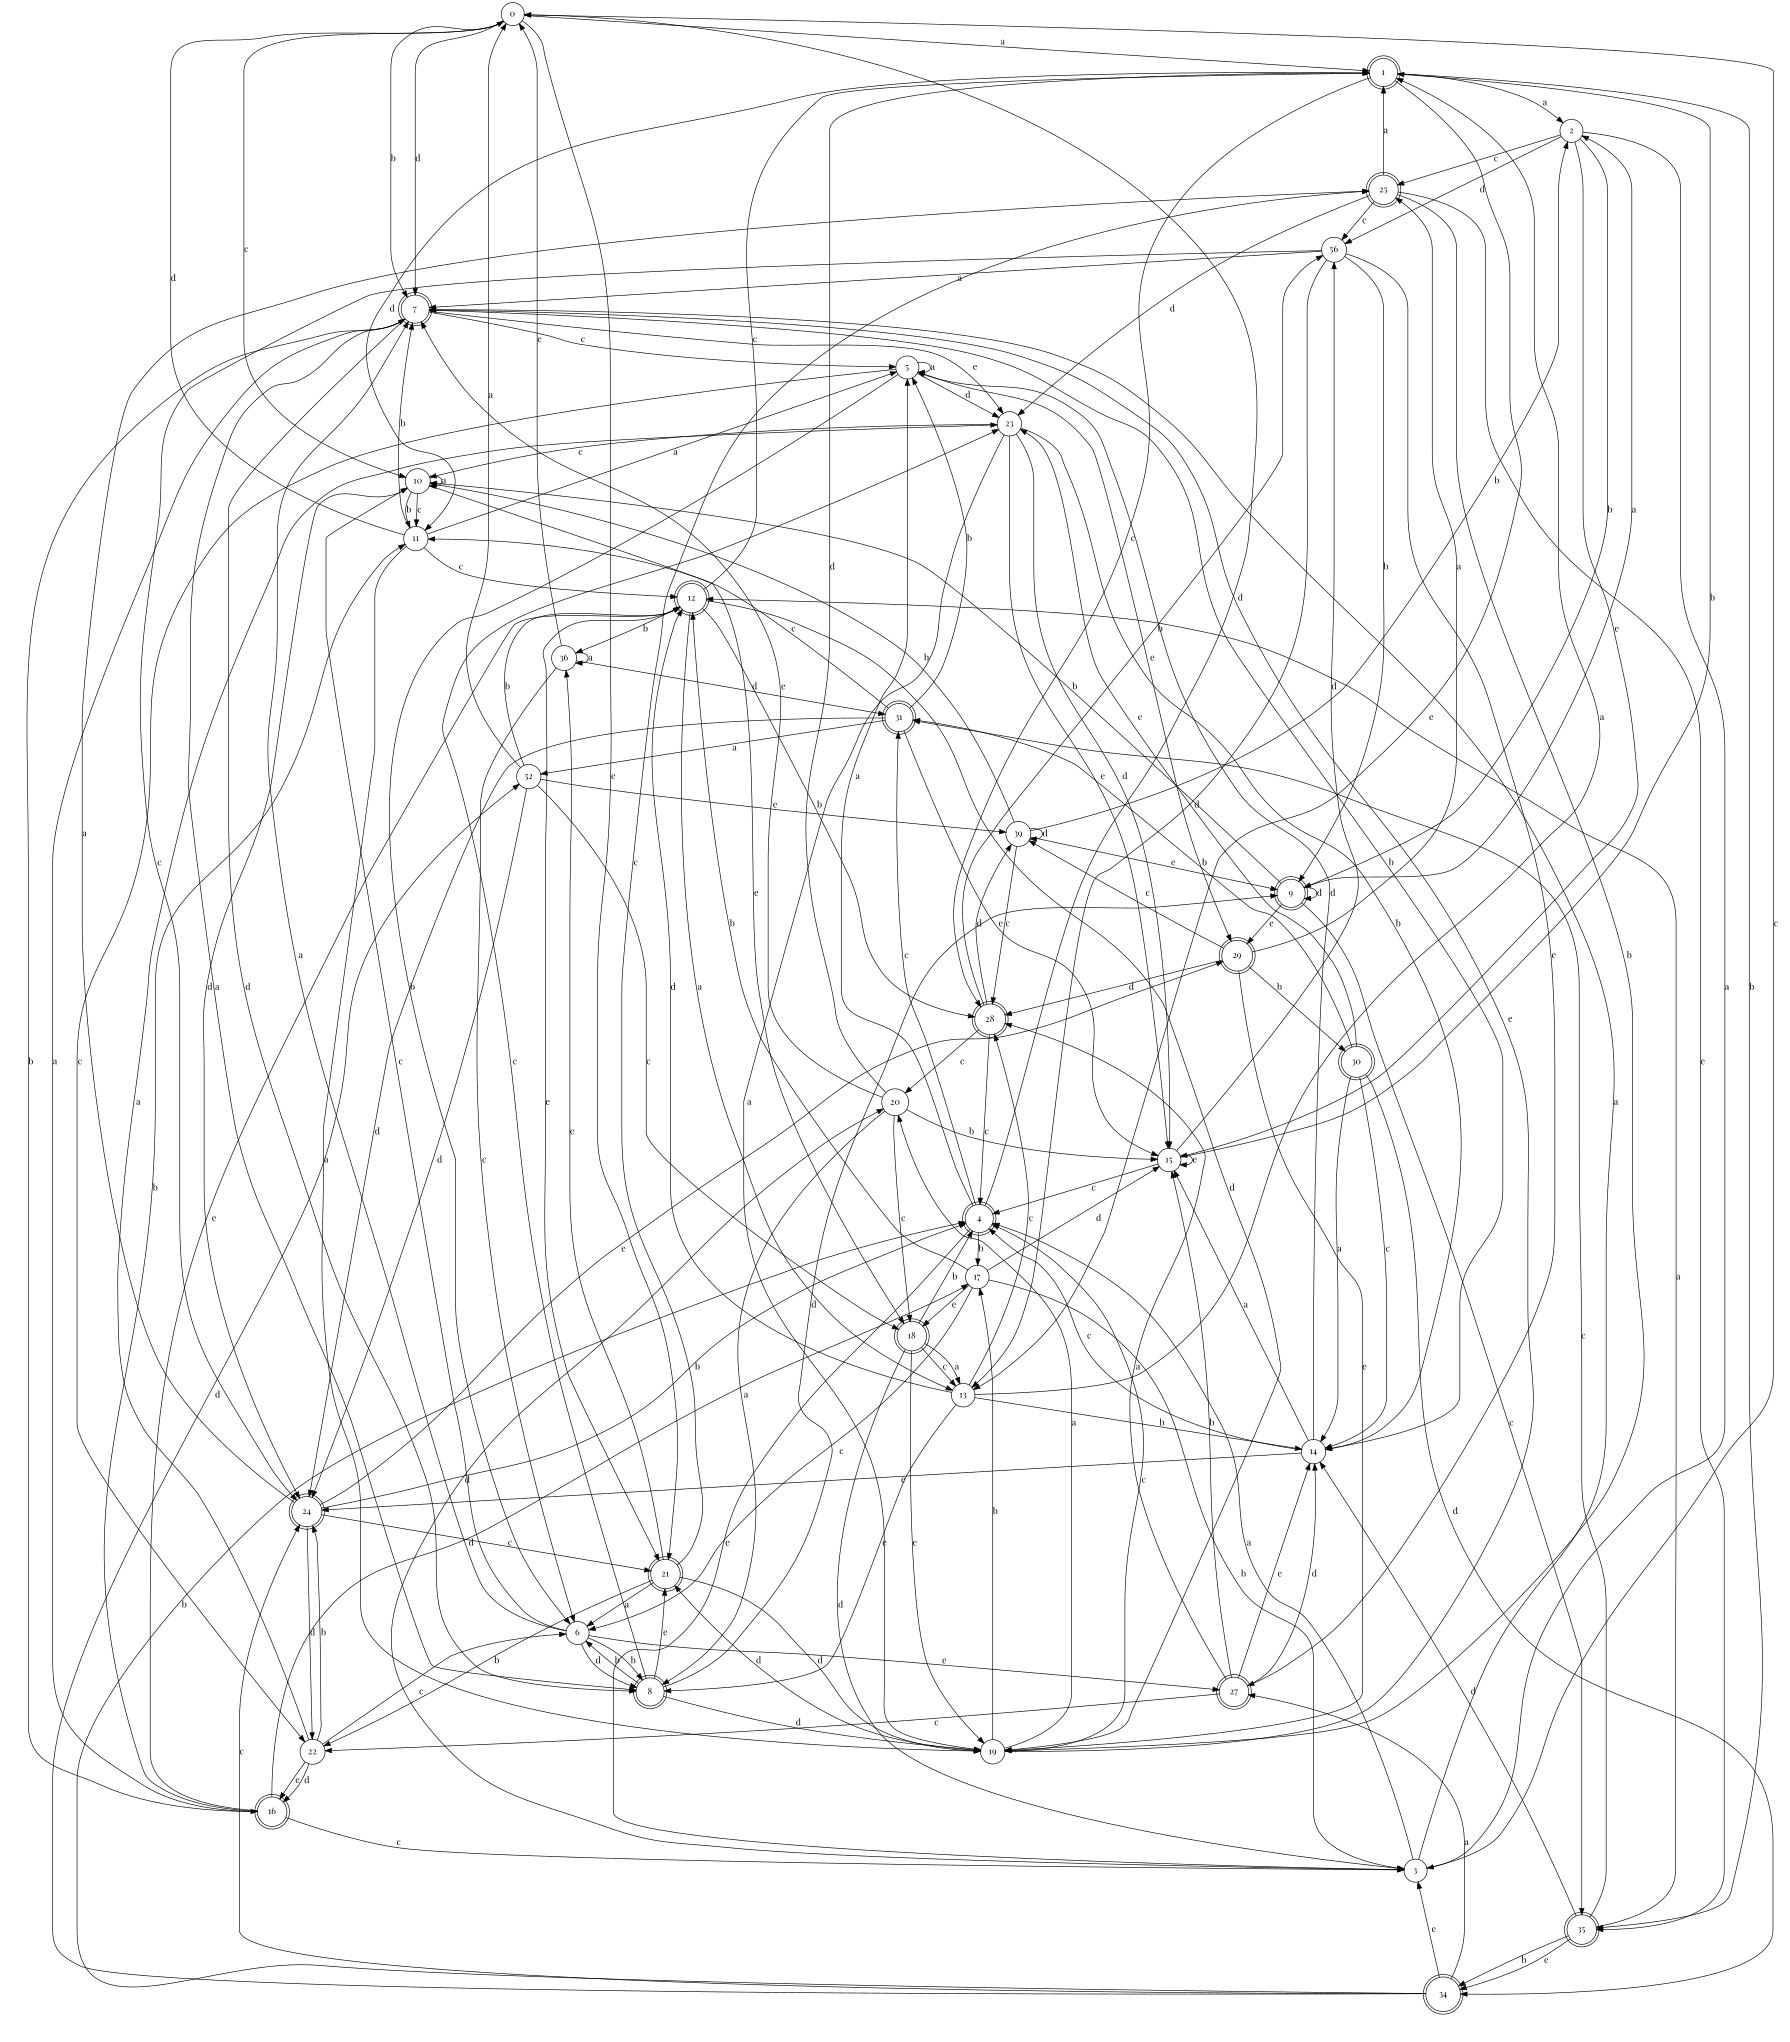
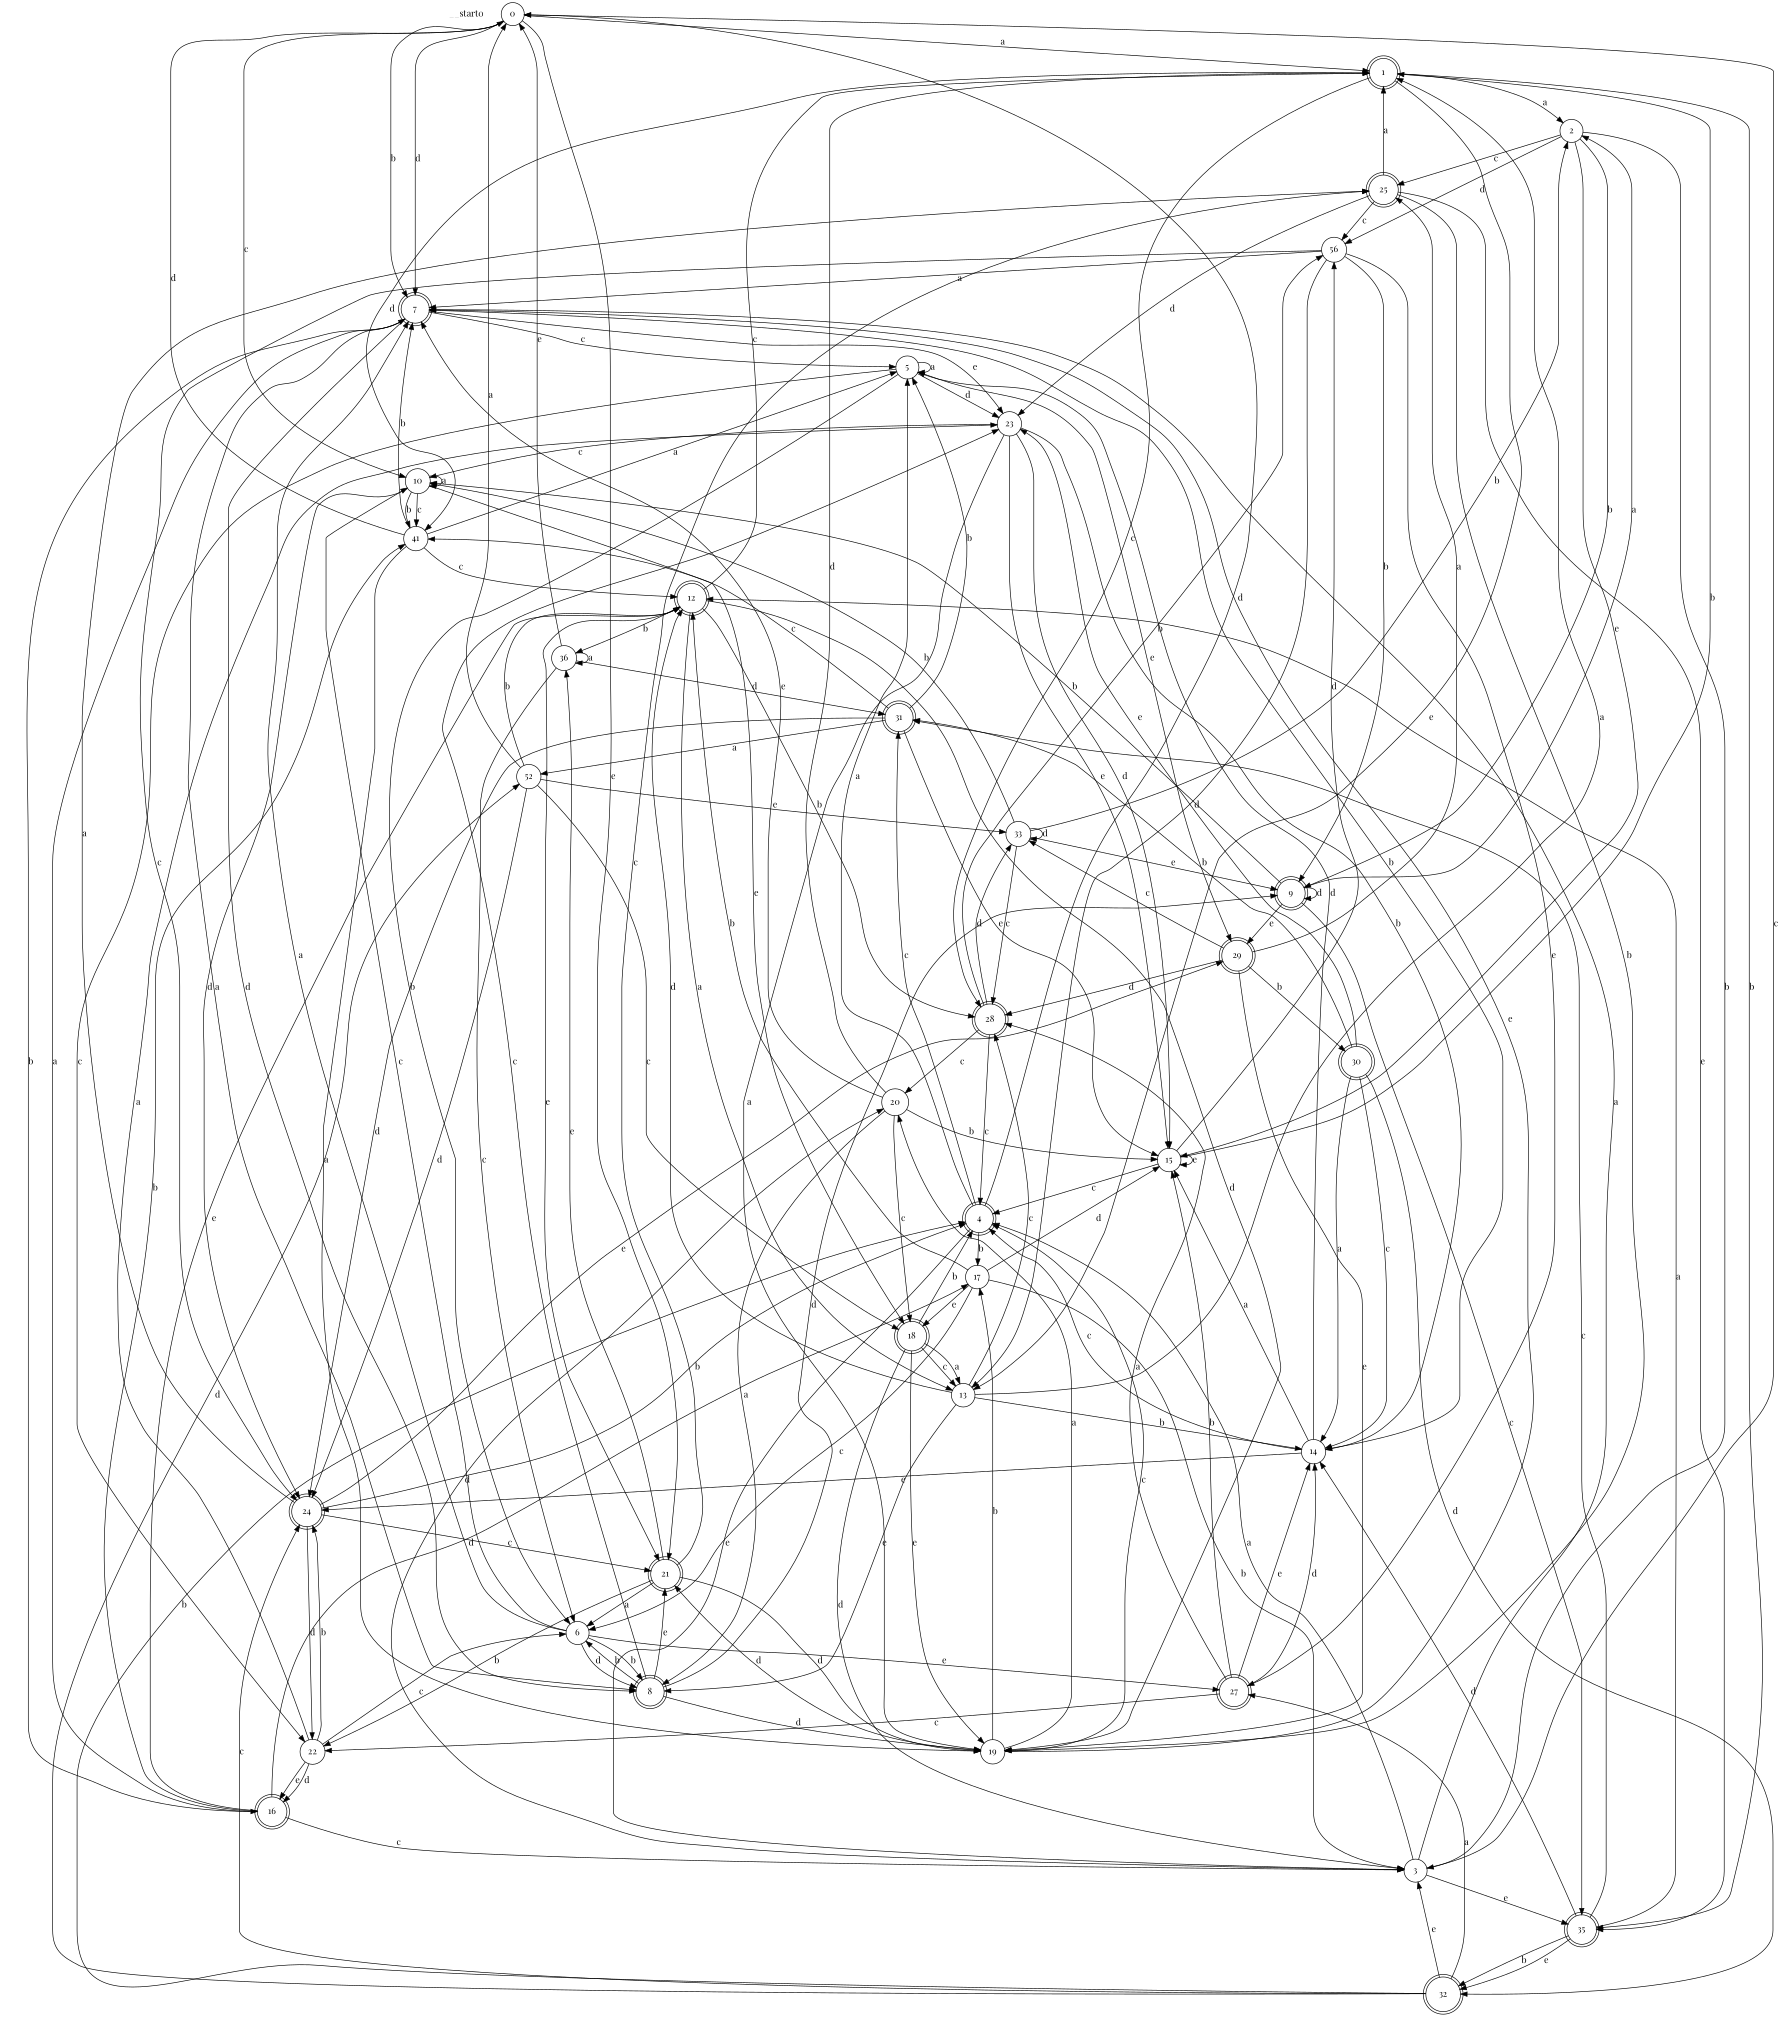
none -> (467, 14)
(416, 539) -> (416, 539)
(1018, 834) -> (1018, 834)
(1727, 987) -> (1727, 987)
none -> (1494, 1899)
(1443, 1994) -> (1443, 1994)
